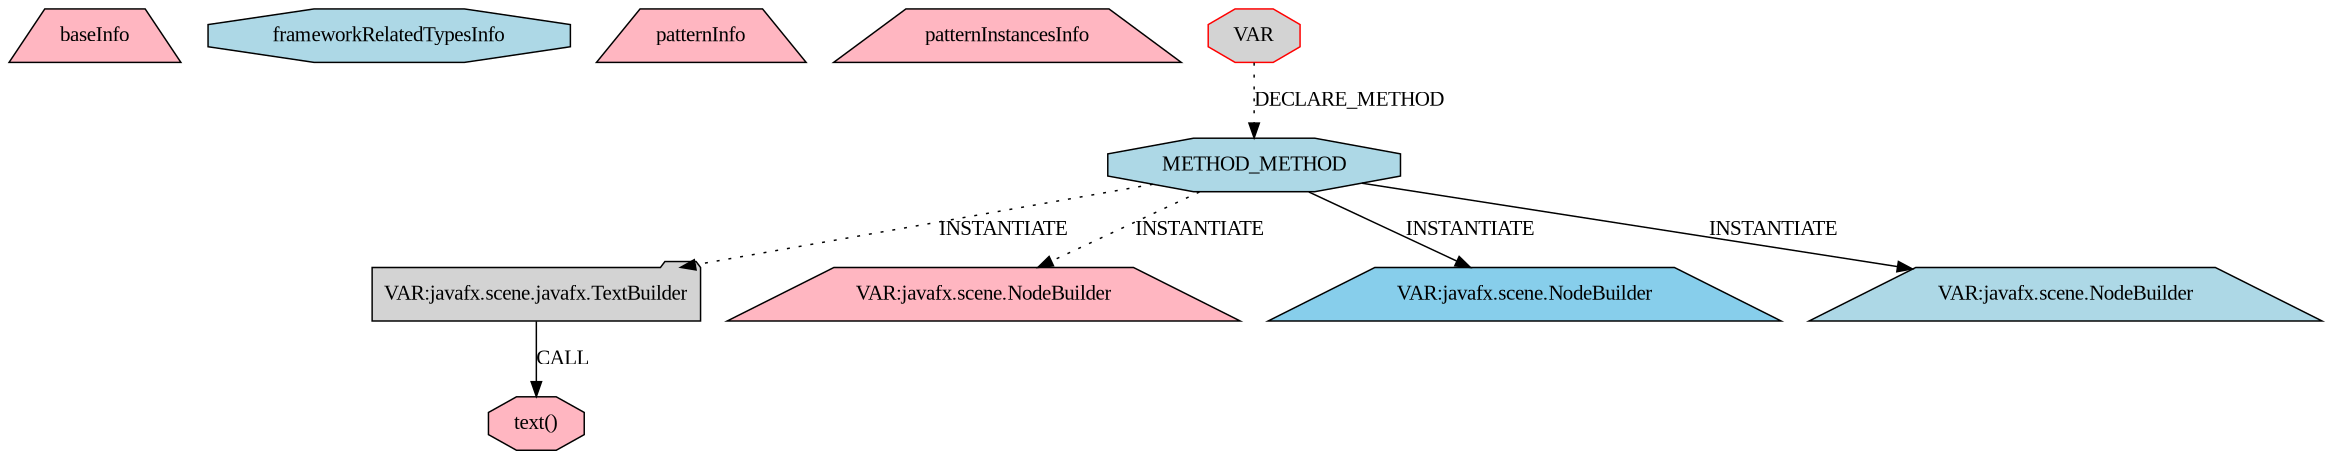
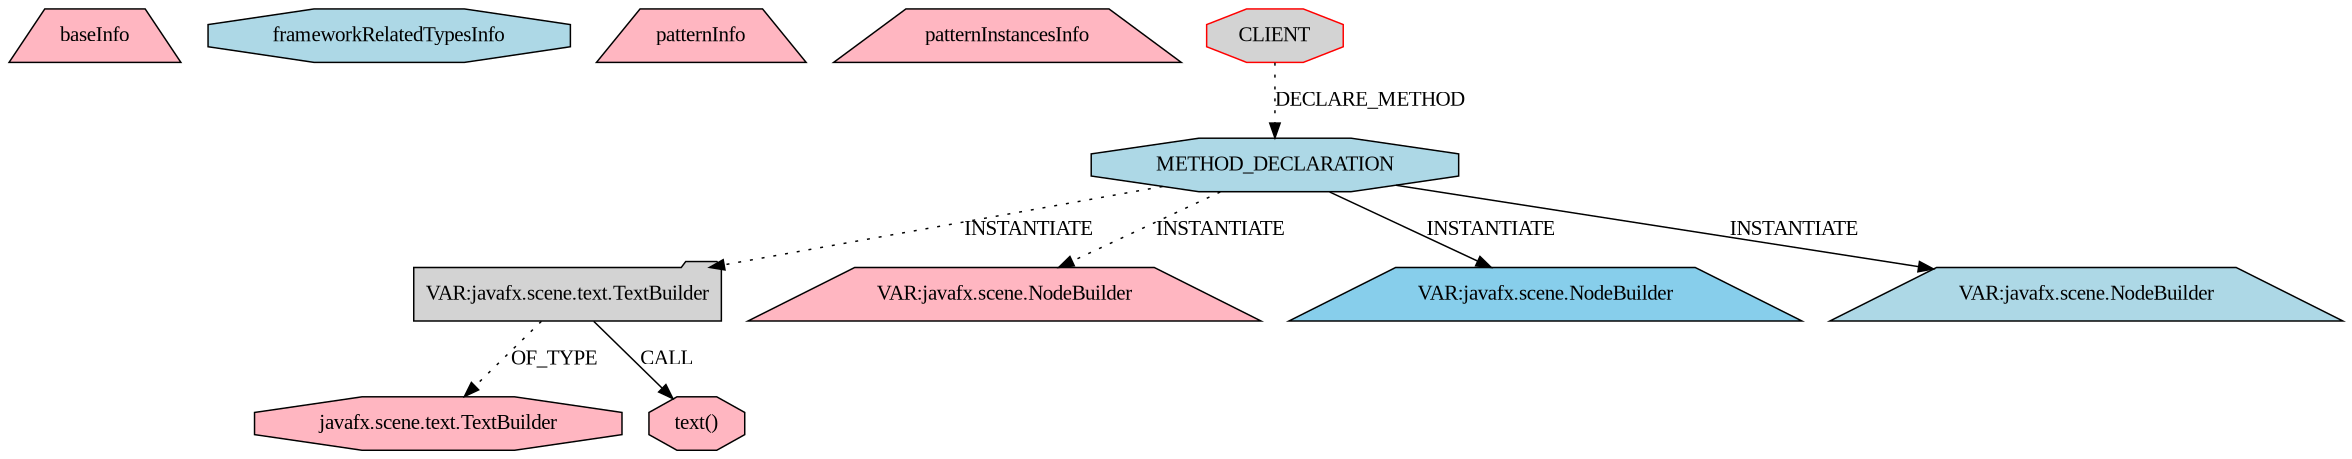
(1254, 36) -> (1275, 36)
(1254, 165) -> (1275, 165)
(536, 294) -> (568, 294)
none -> (438, 424)
